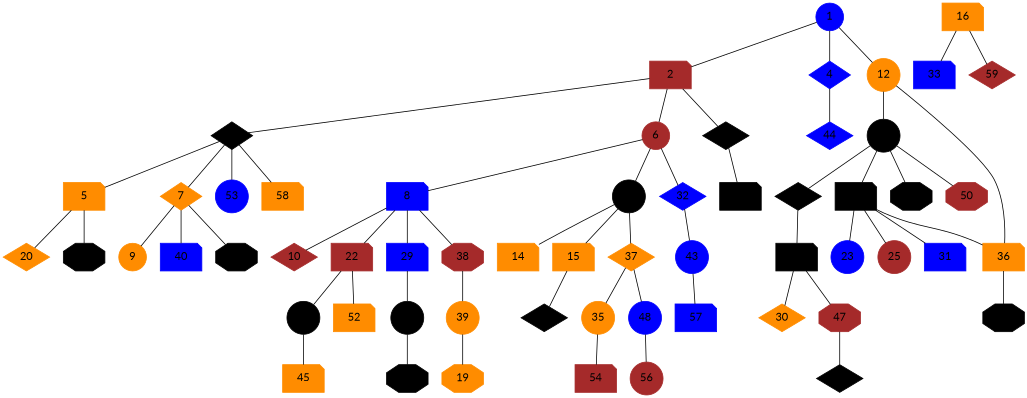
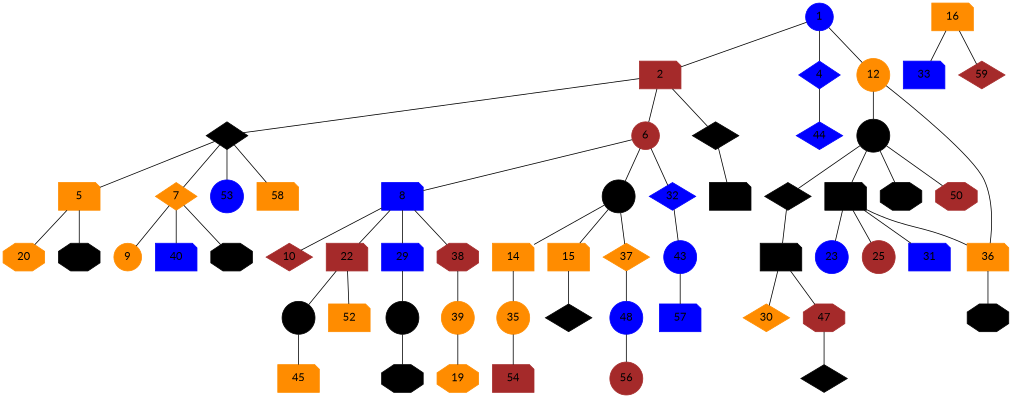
(26, 257) -> (24, 257)
(616, 286) -> (513, 286)
